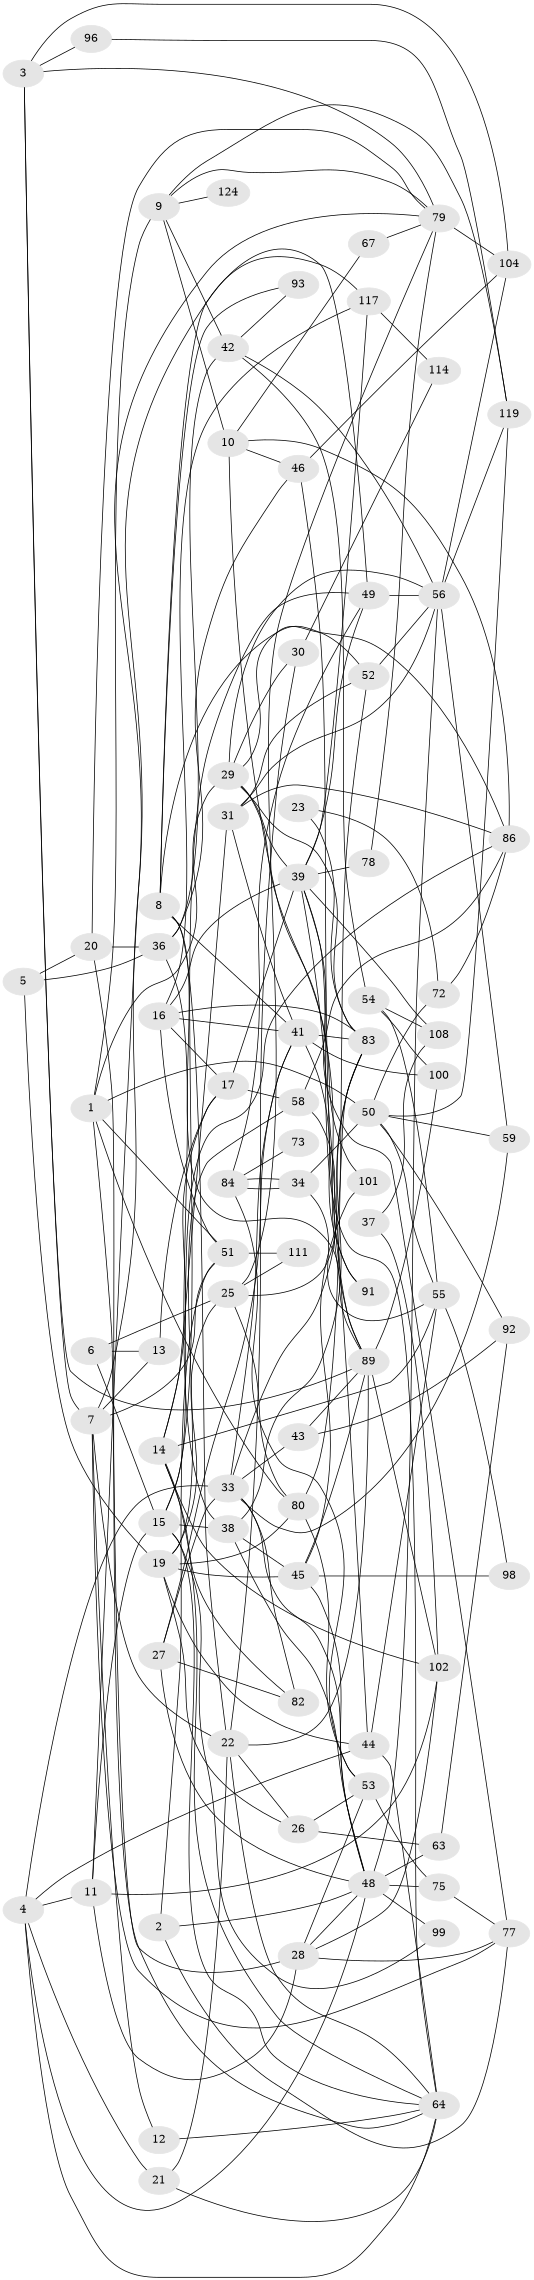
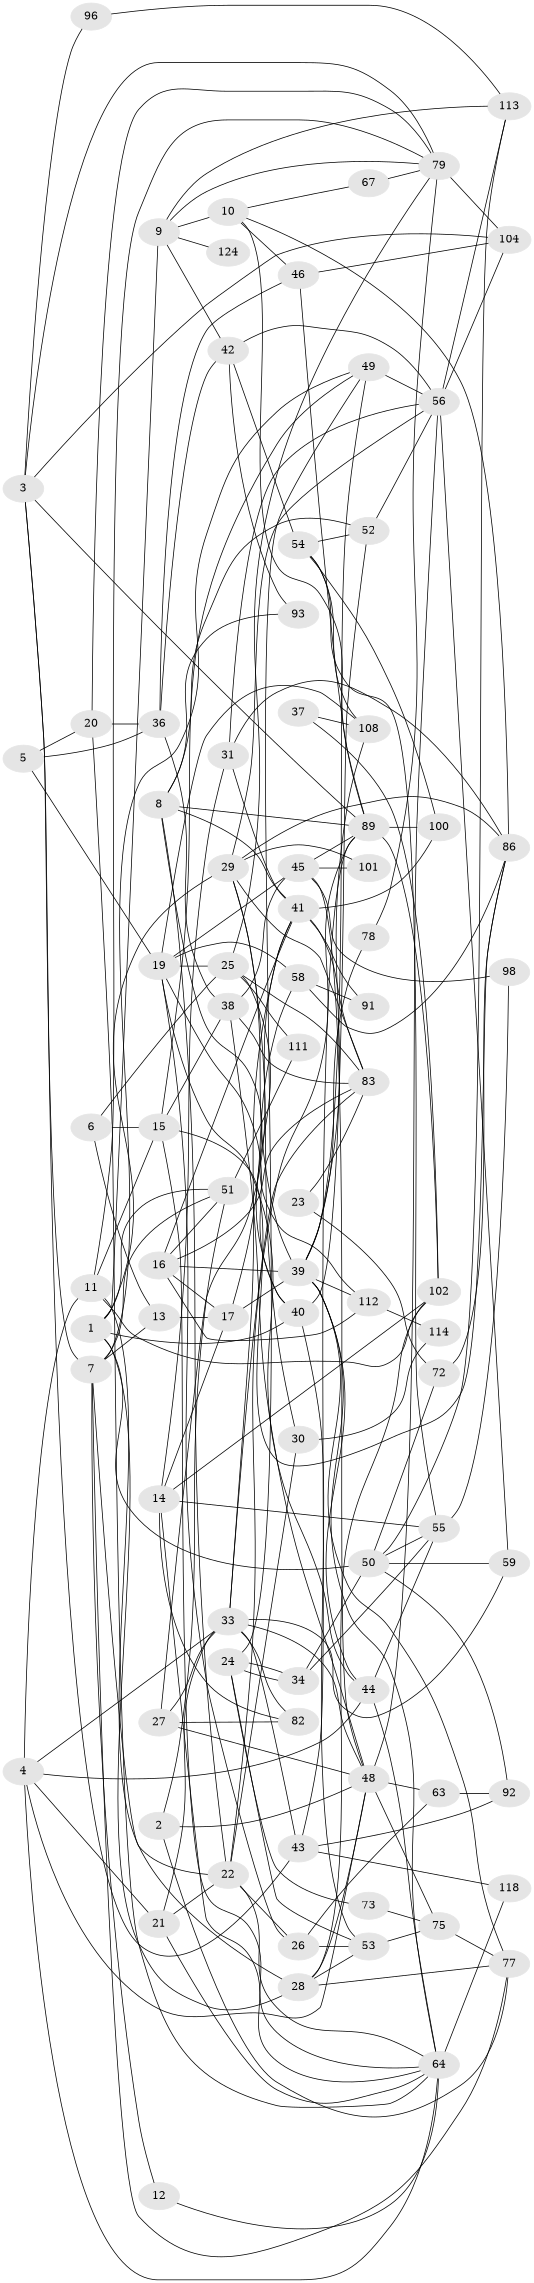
(369, 301) -> (369, 1302)
(509, 415) -> (509, 106)
(277, 734) -> (334, 538)
none -> (199, 757)
(228, 1184) -> (228, 1662)
none -> (56, 1323)
(298, 1507) -> (298, 1313)
none -> (185, 1791)
none -> (509, 1888)
none -> (404, 1916)
(439, 1933) -> none
